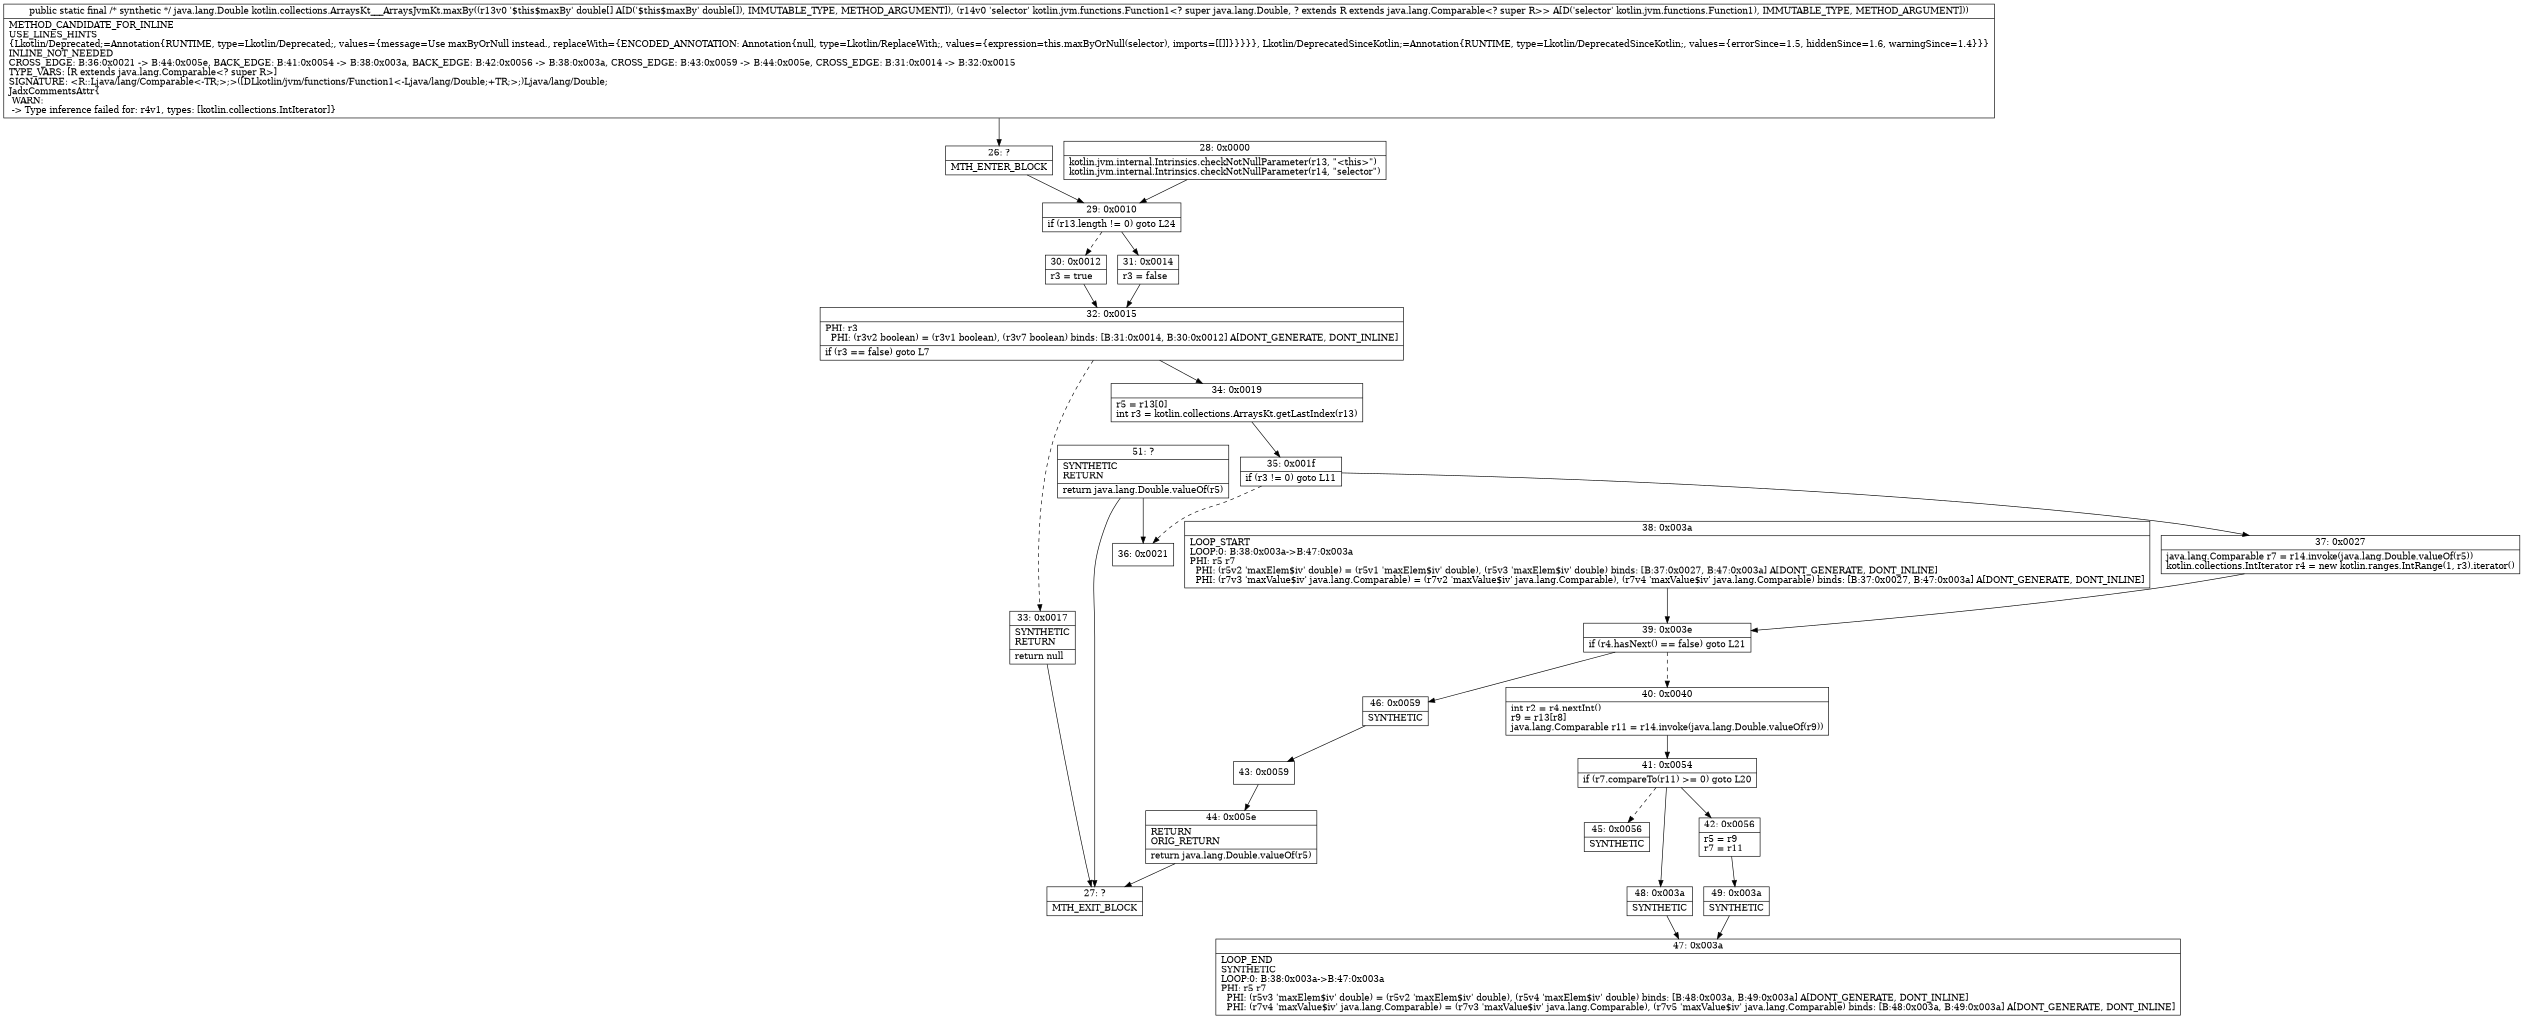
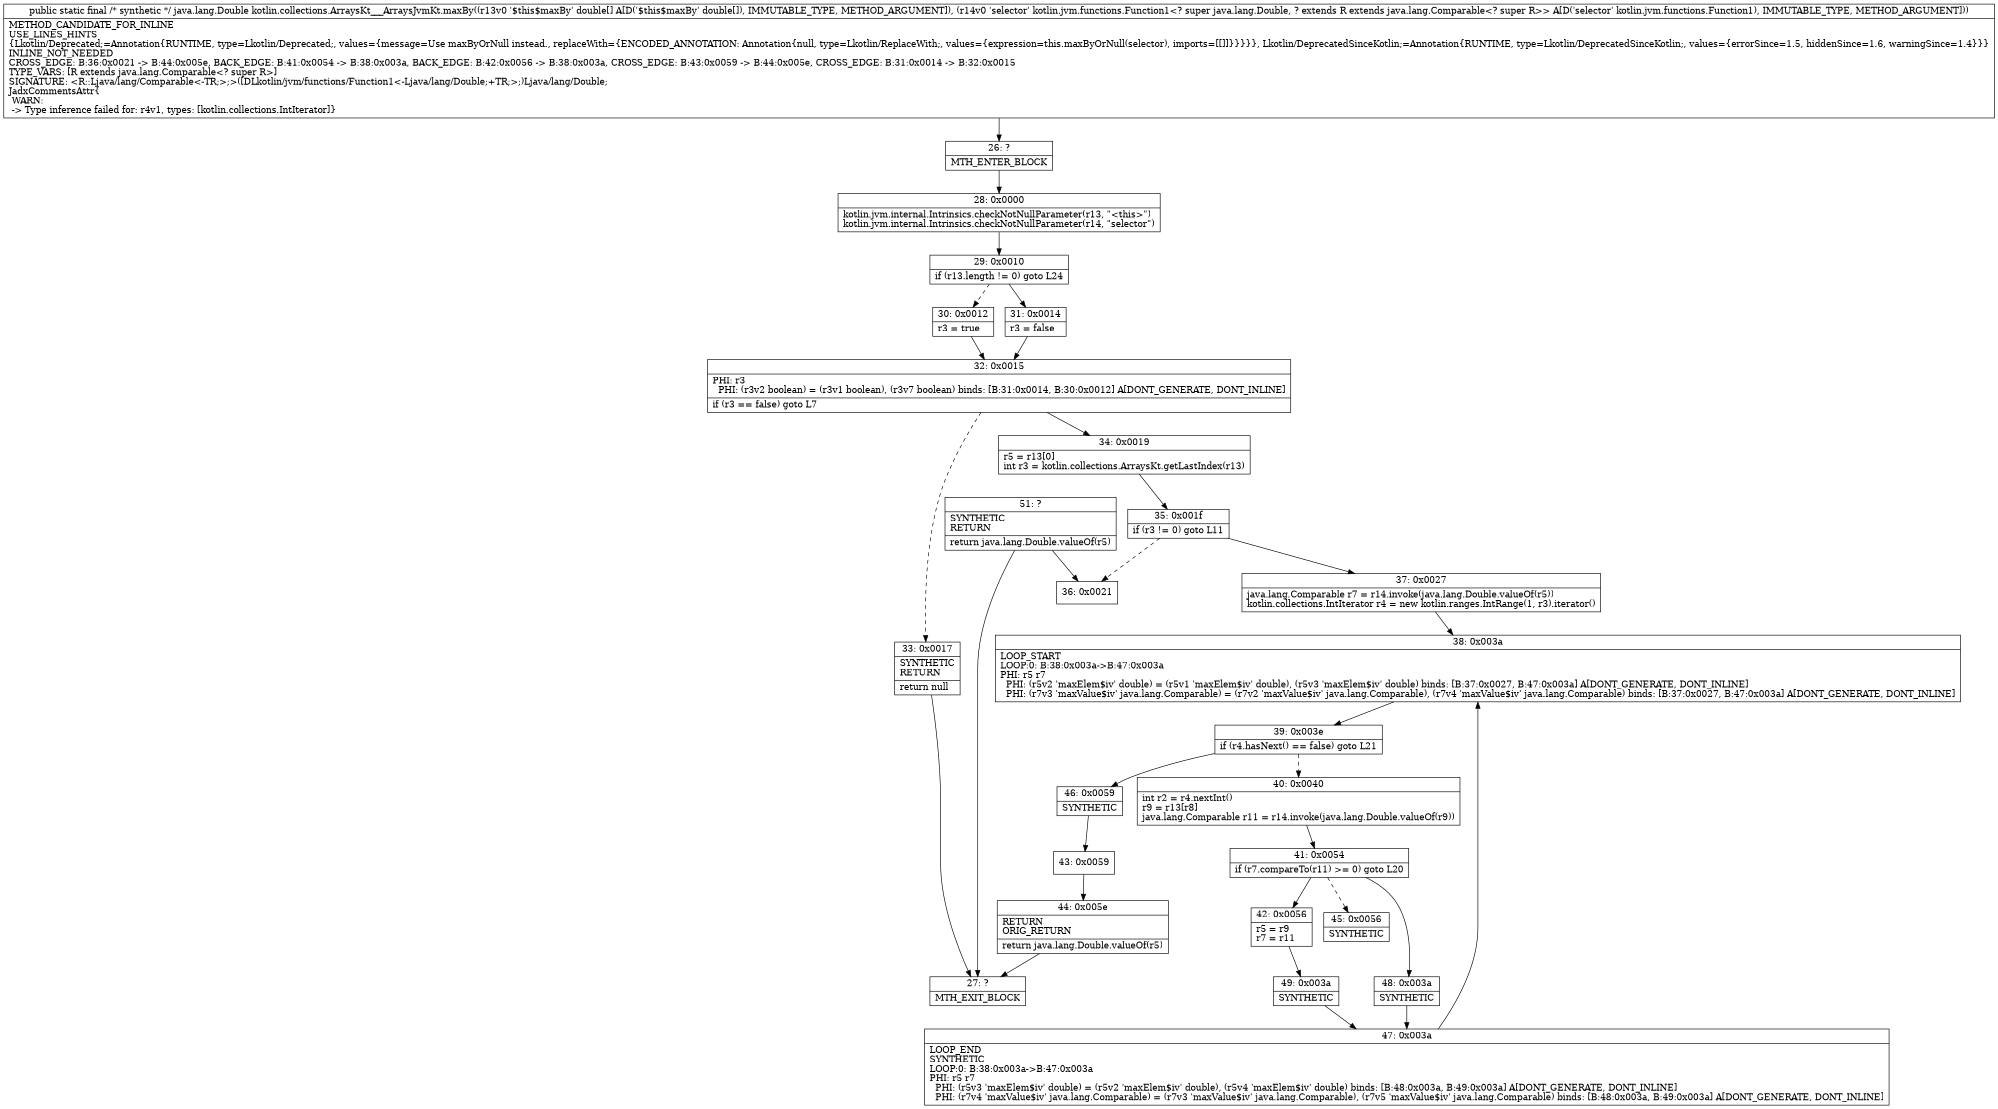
(1053, 187) -> (999, 179)
(2002, 607) -> (1442, 621)
none -> (1478, 873)
